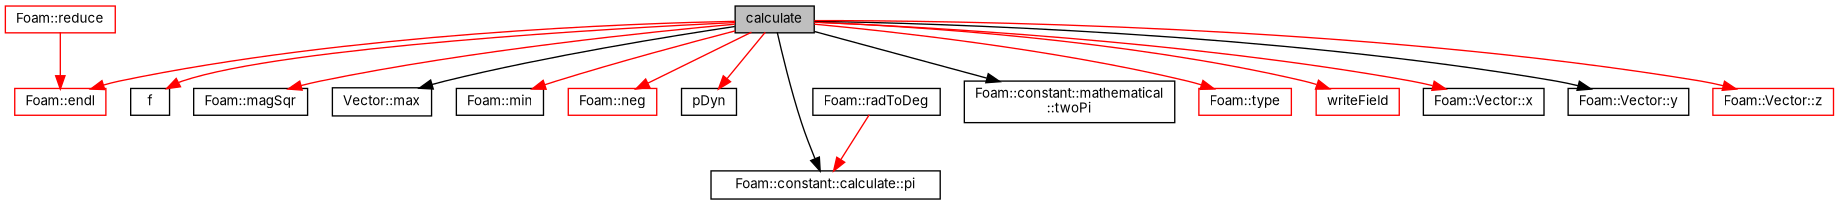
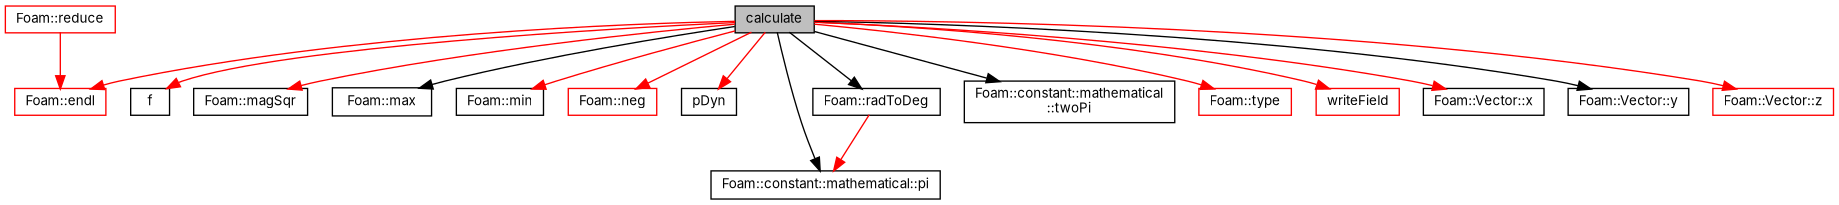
none -> (820, 57)
(382, 102) -> (382, 102)
(826, 185) -> (826, 185)
